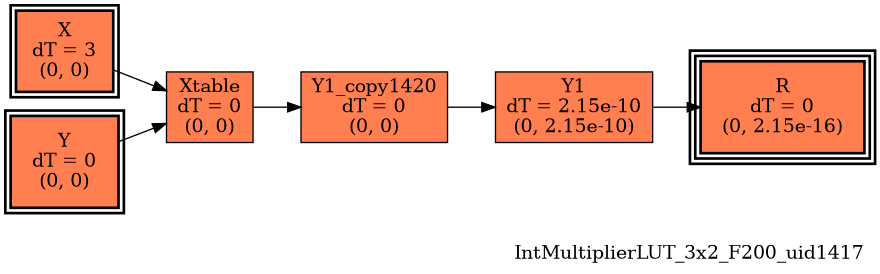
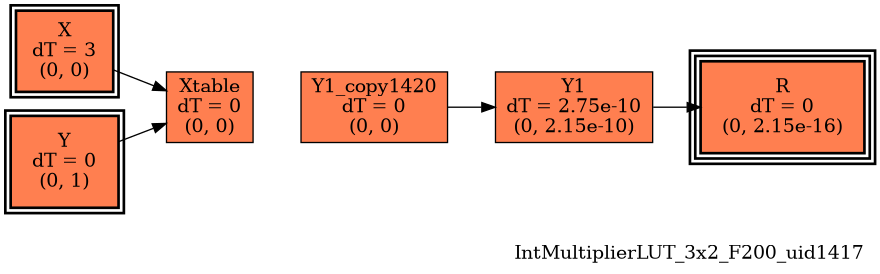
(270, 107) -> none
(574, 107) -> (574, 107)
(65, 162) -> (65, 162)
